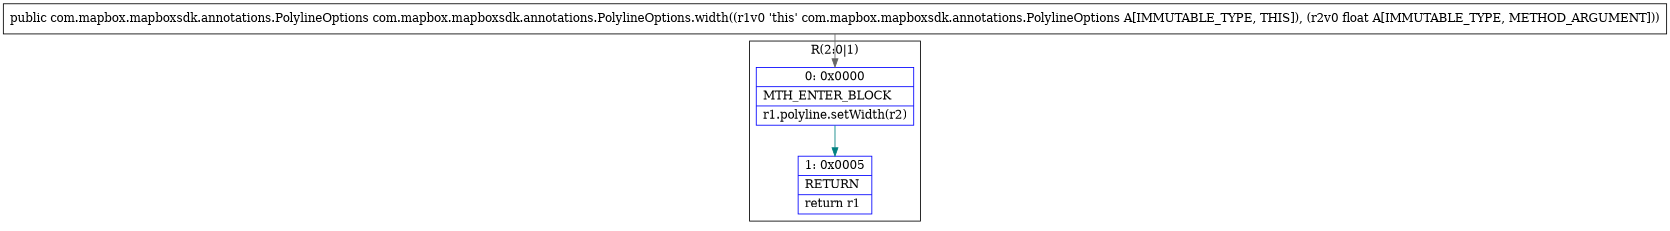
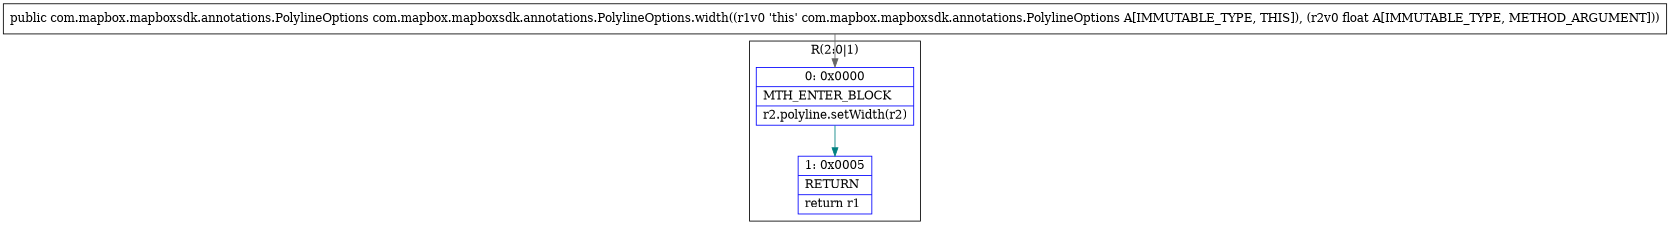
(835, 115) -> (835, 115)
